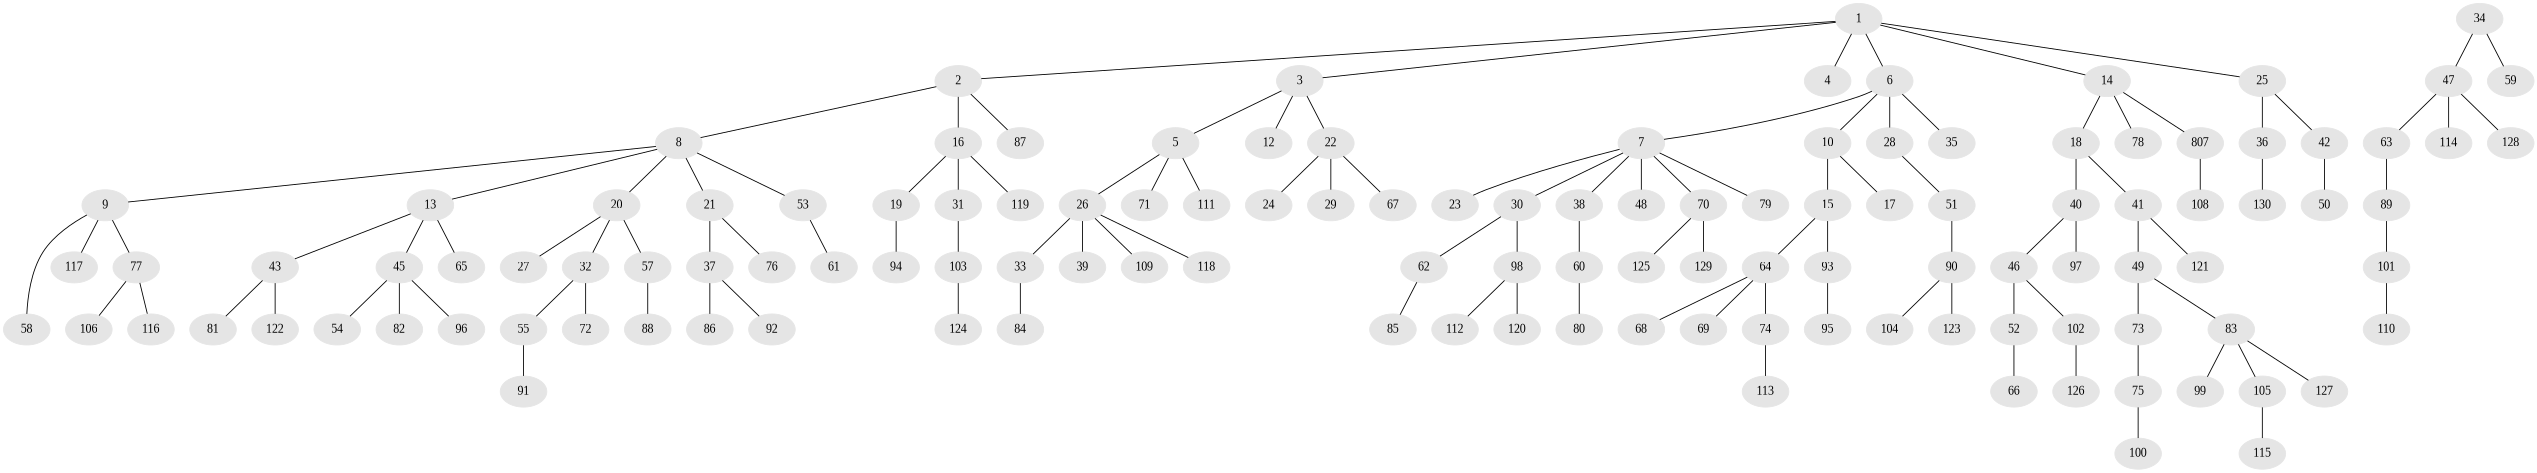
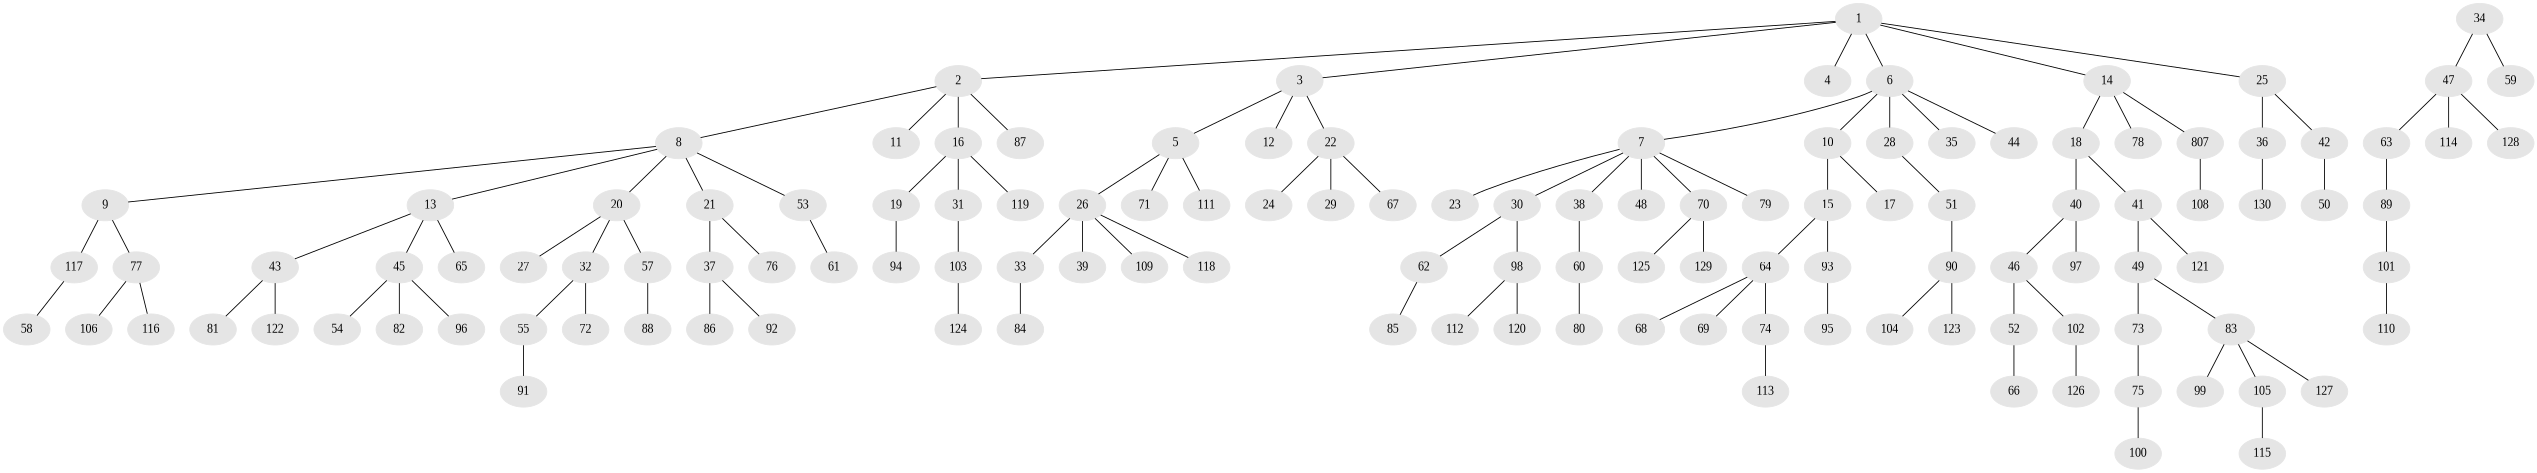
none -> (896, 143)
none -> (2014, 143)
(41, 255) -> (50, 298)
